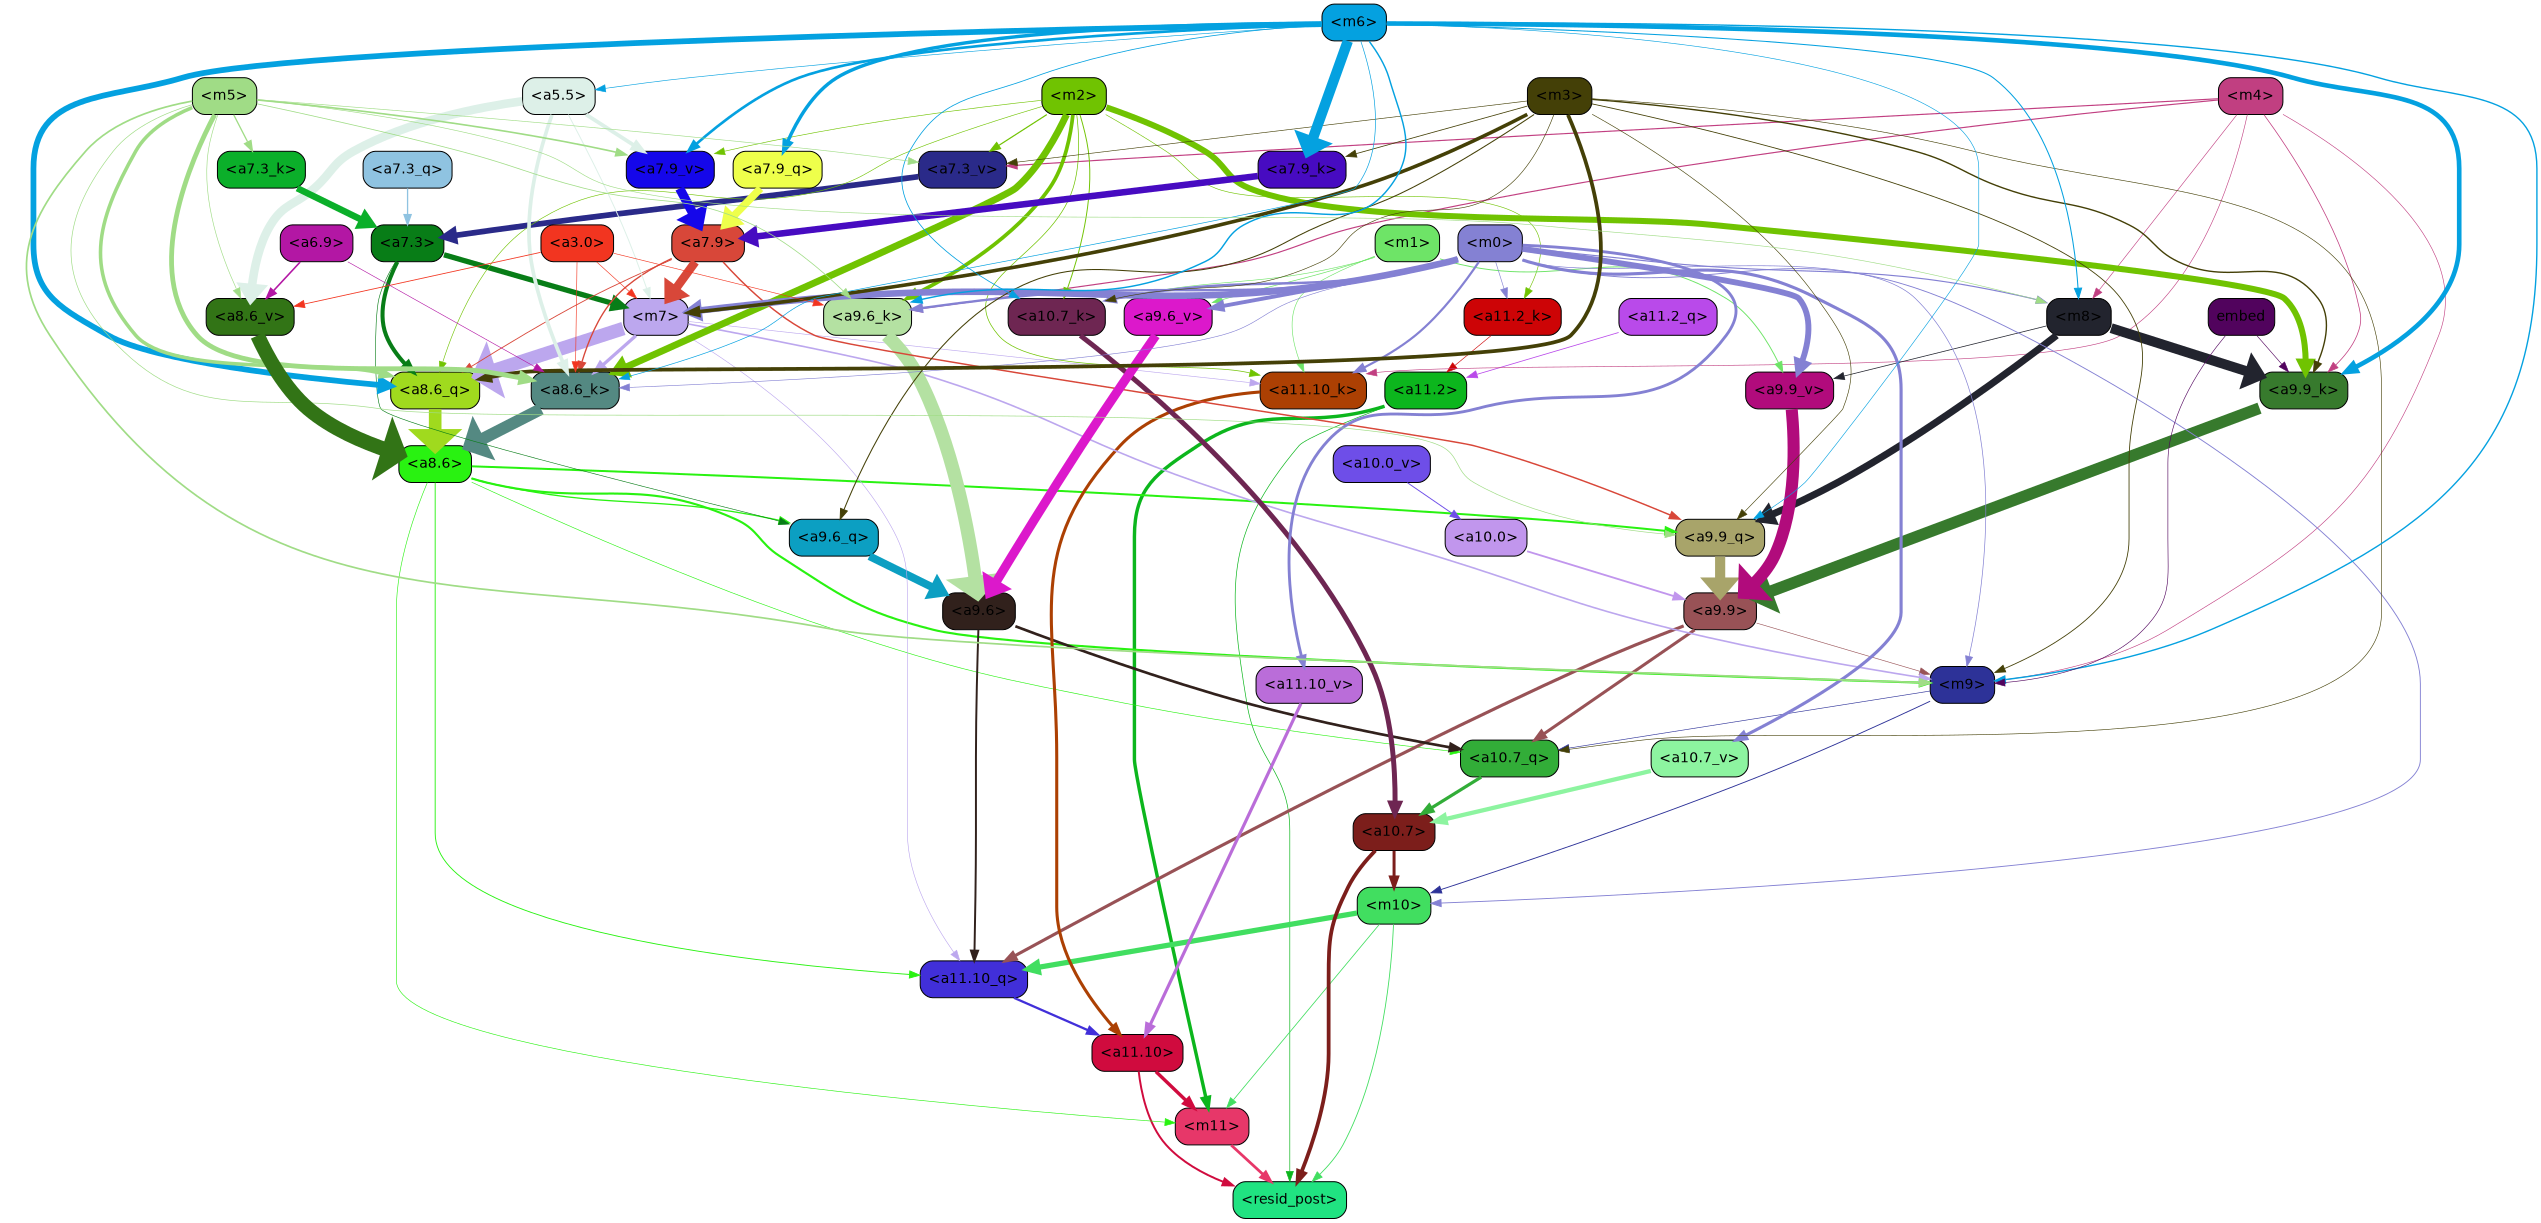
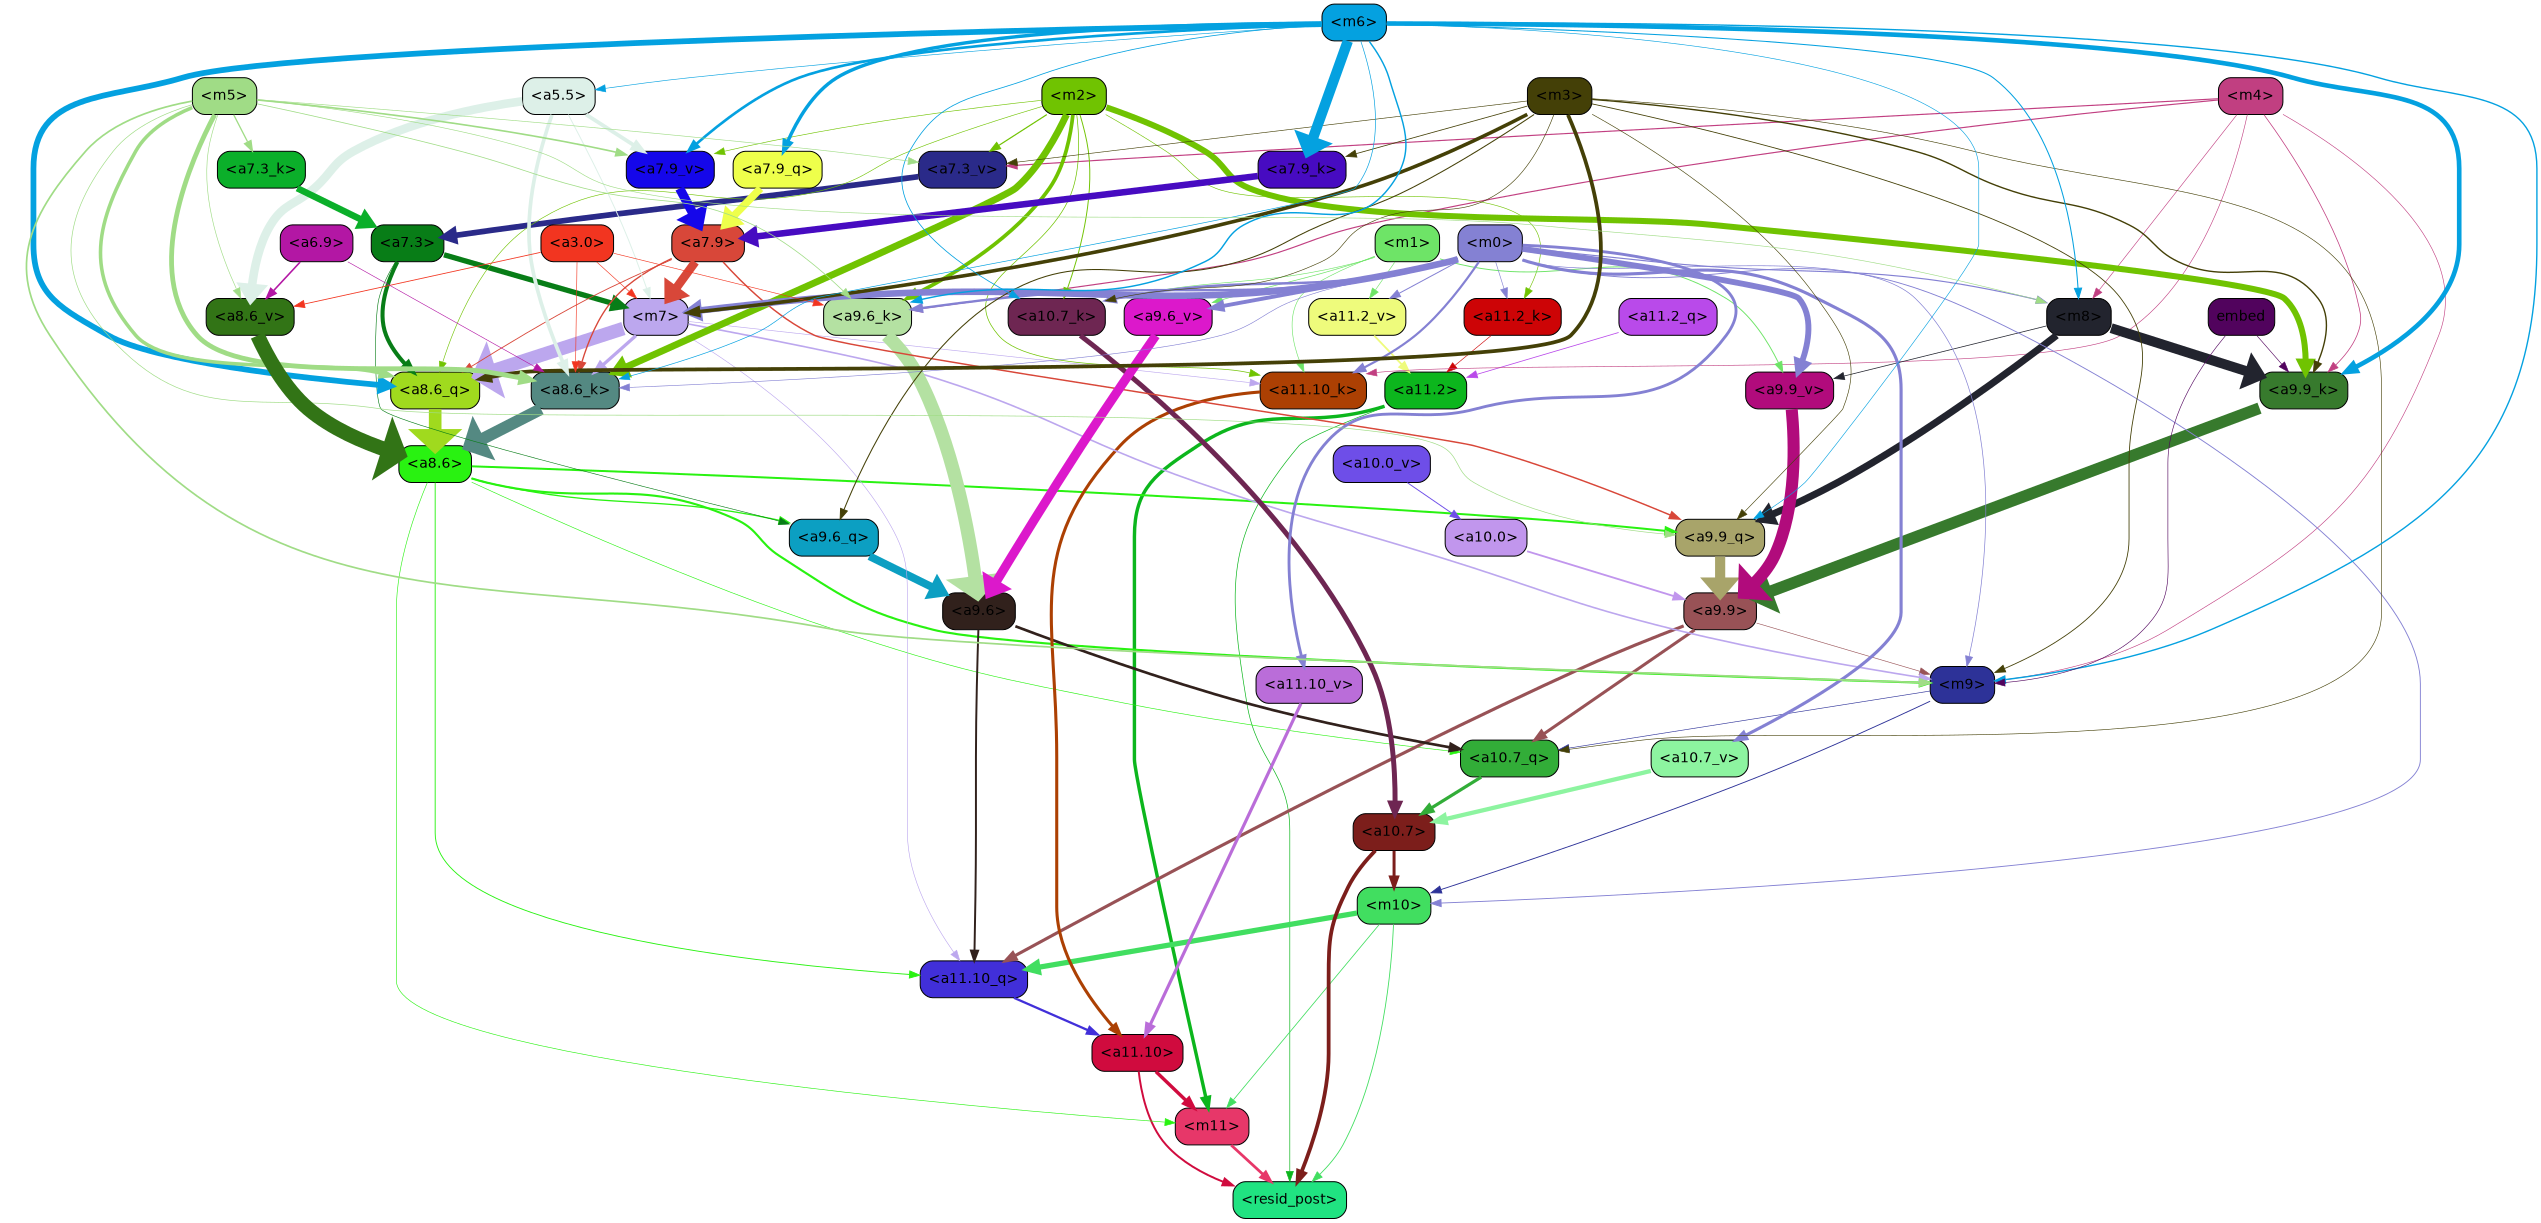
(408, 170) -> none
none -> (1357, 317)
